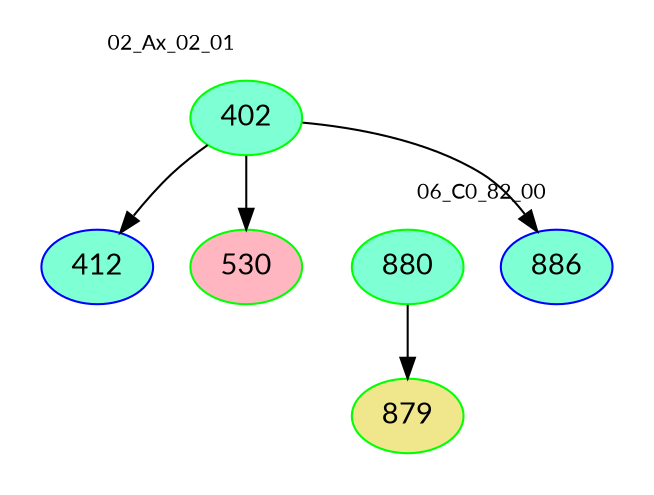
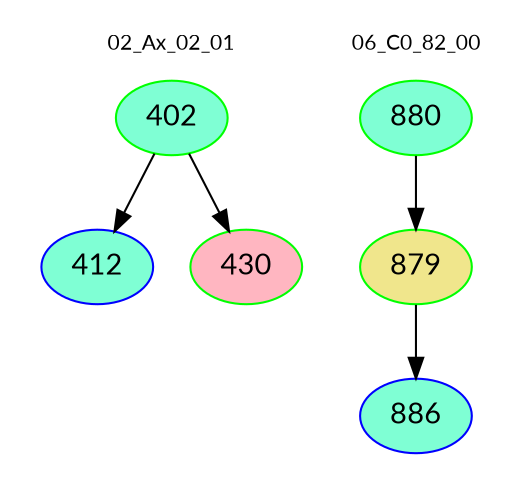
(424, 147) -> (416, 331)
(246, 267) -> (246, 267)
